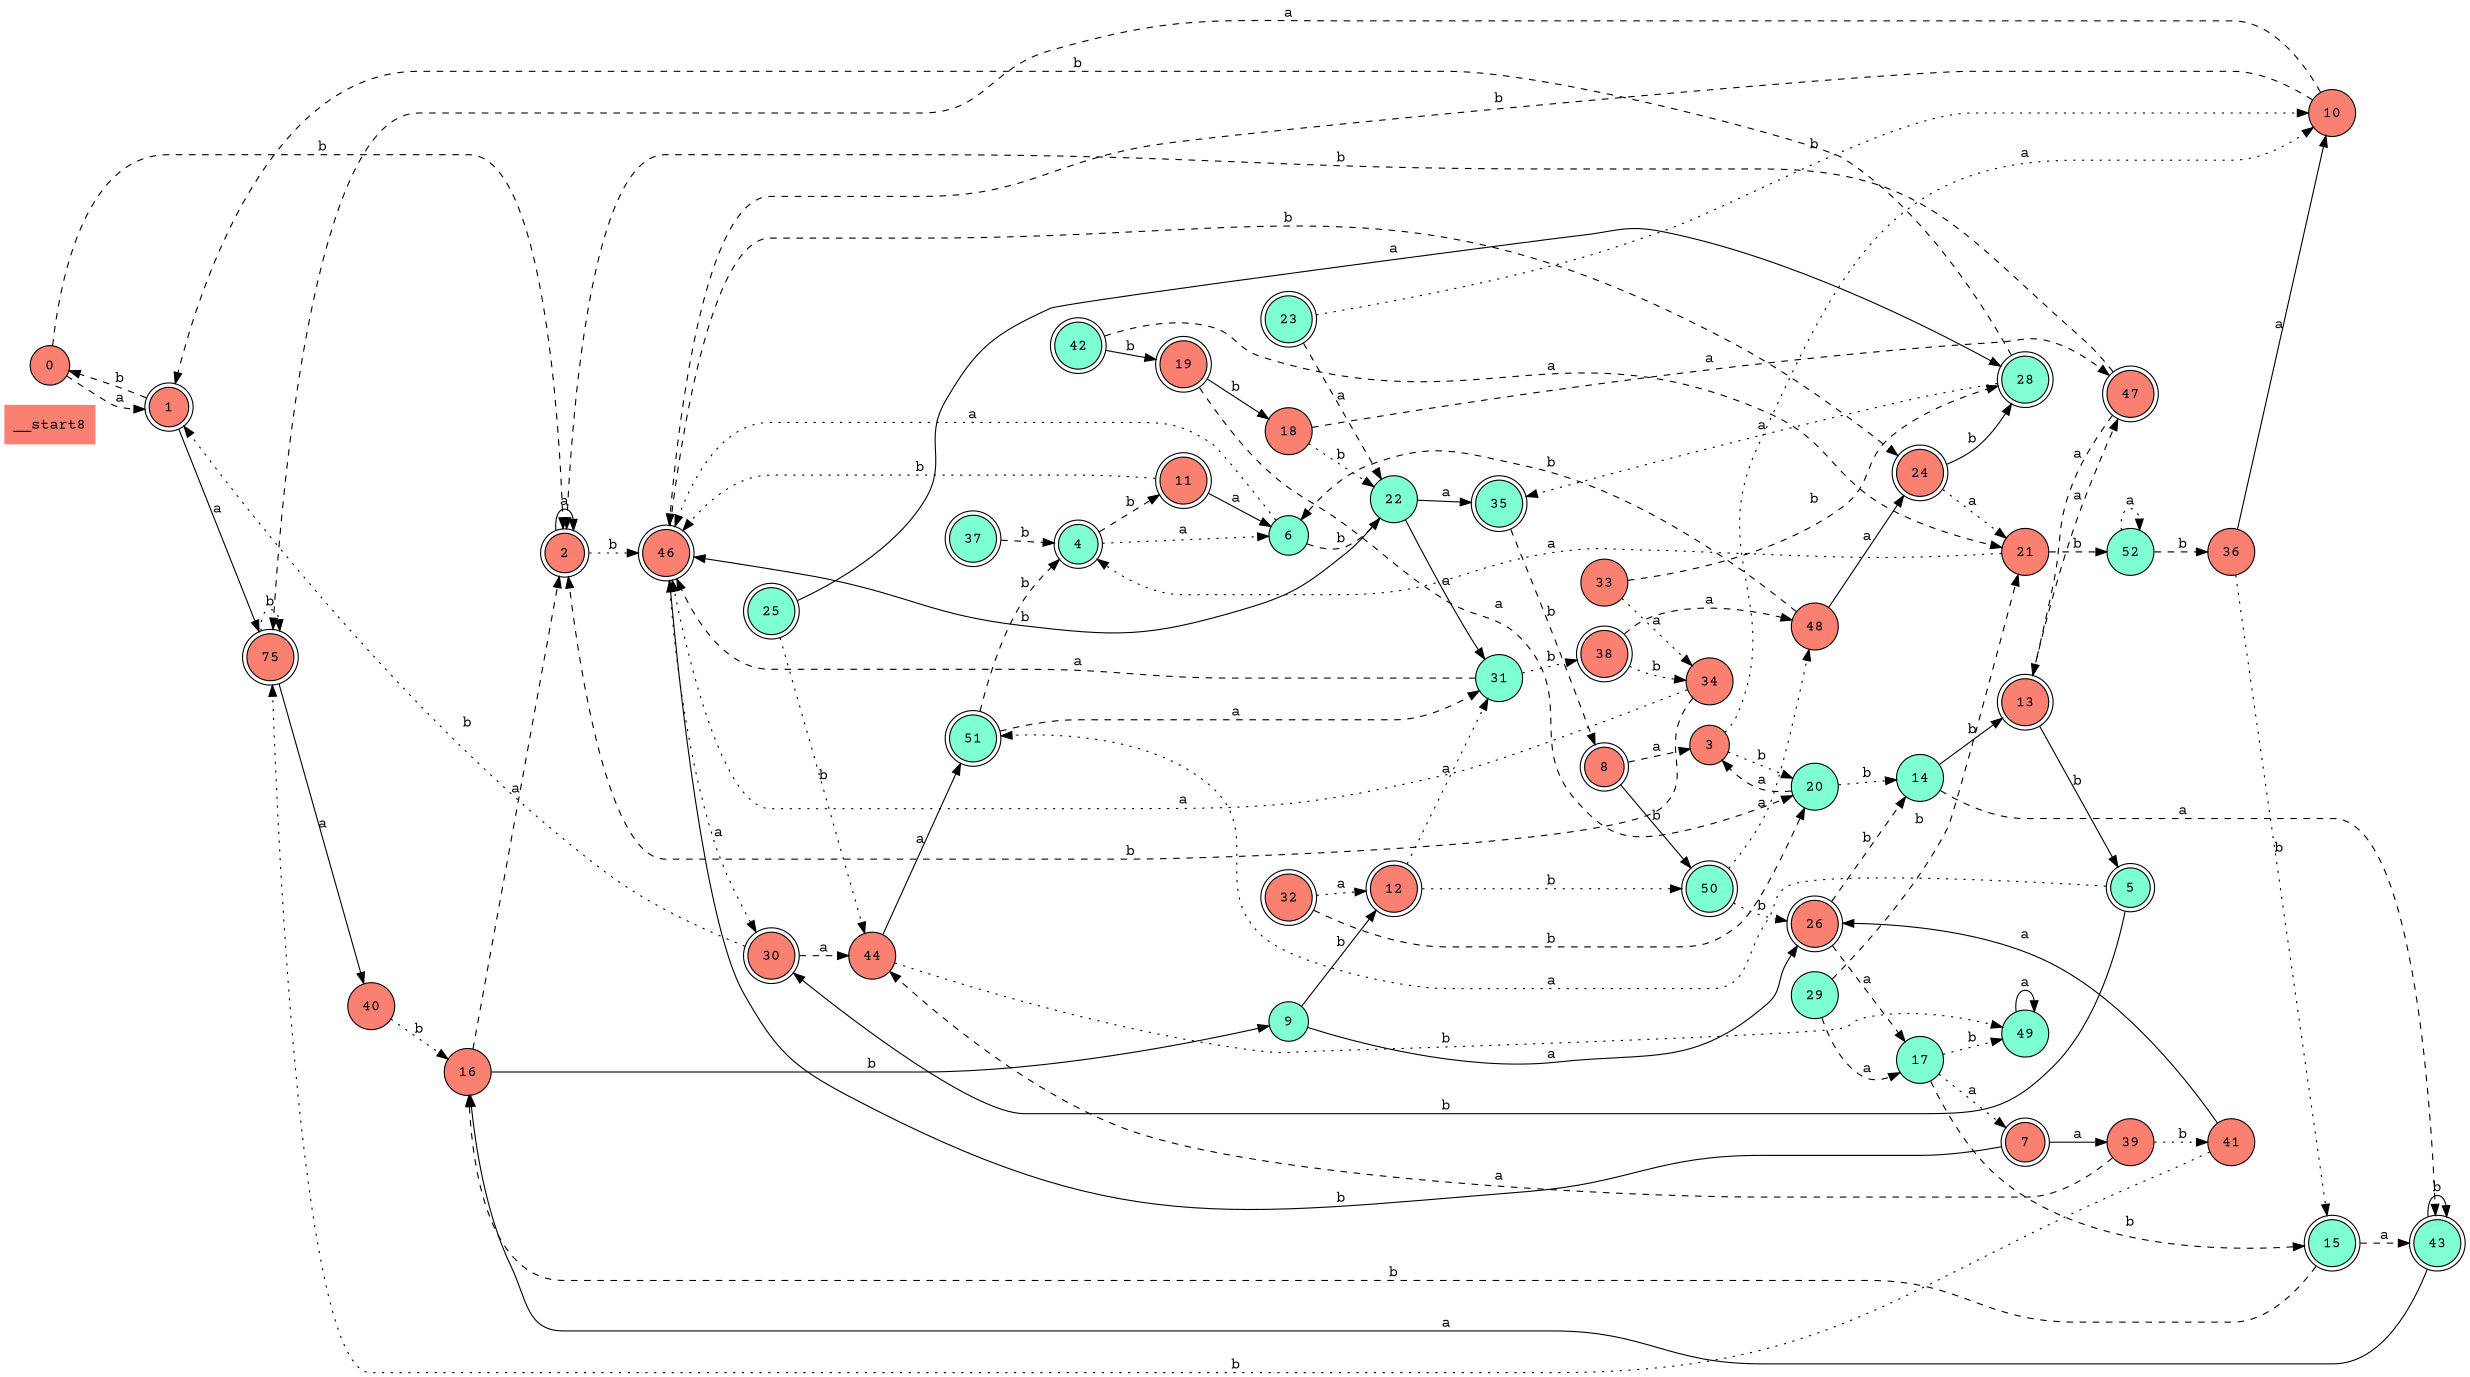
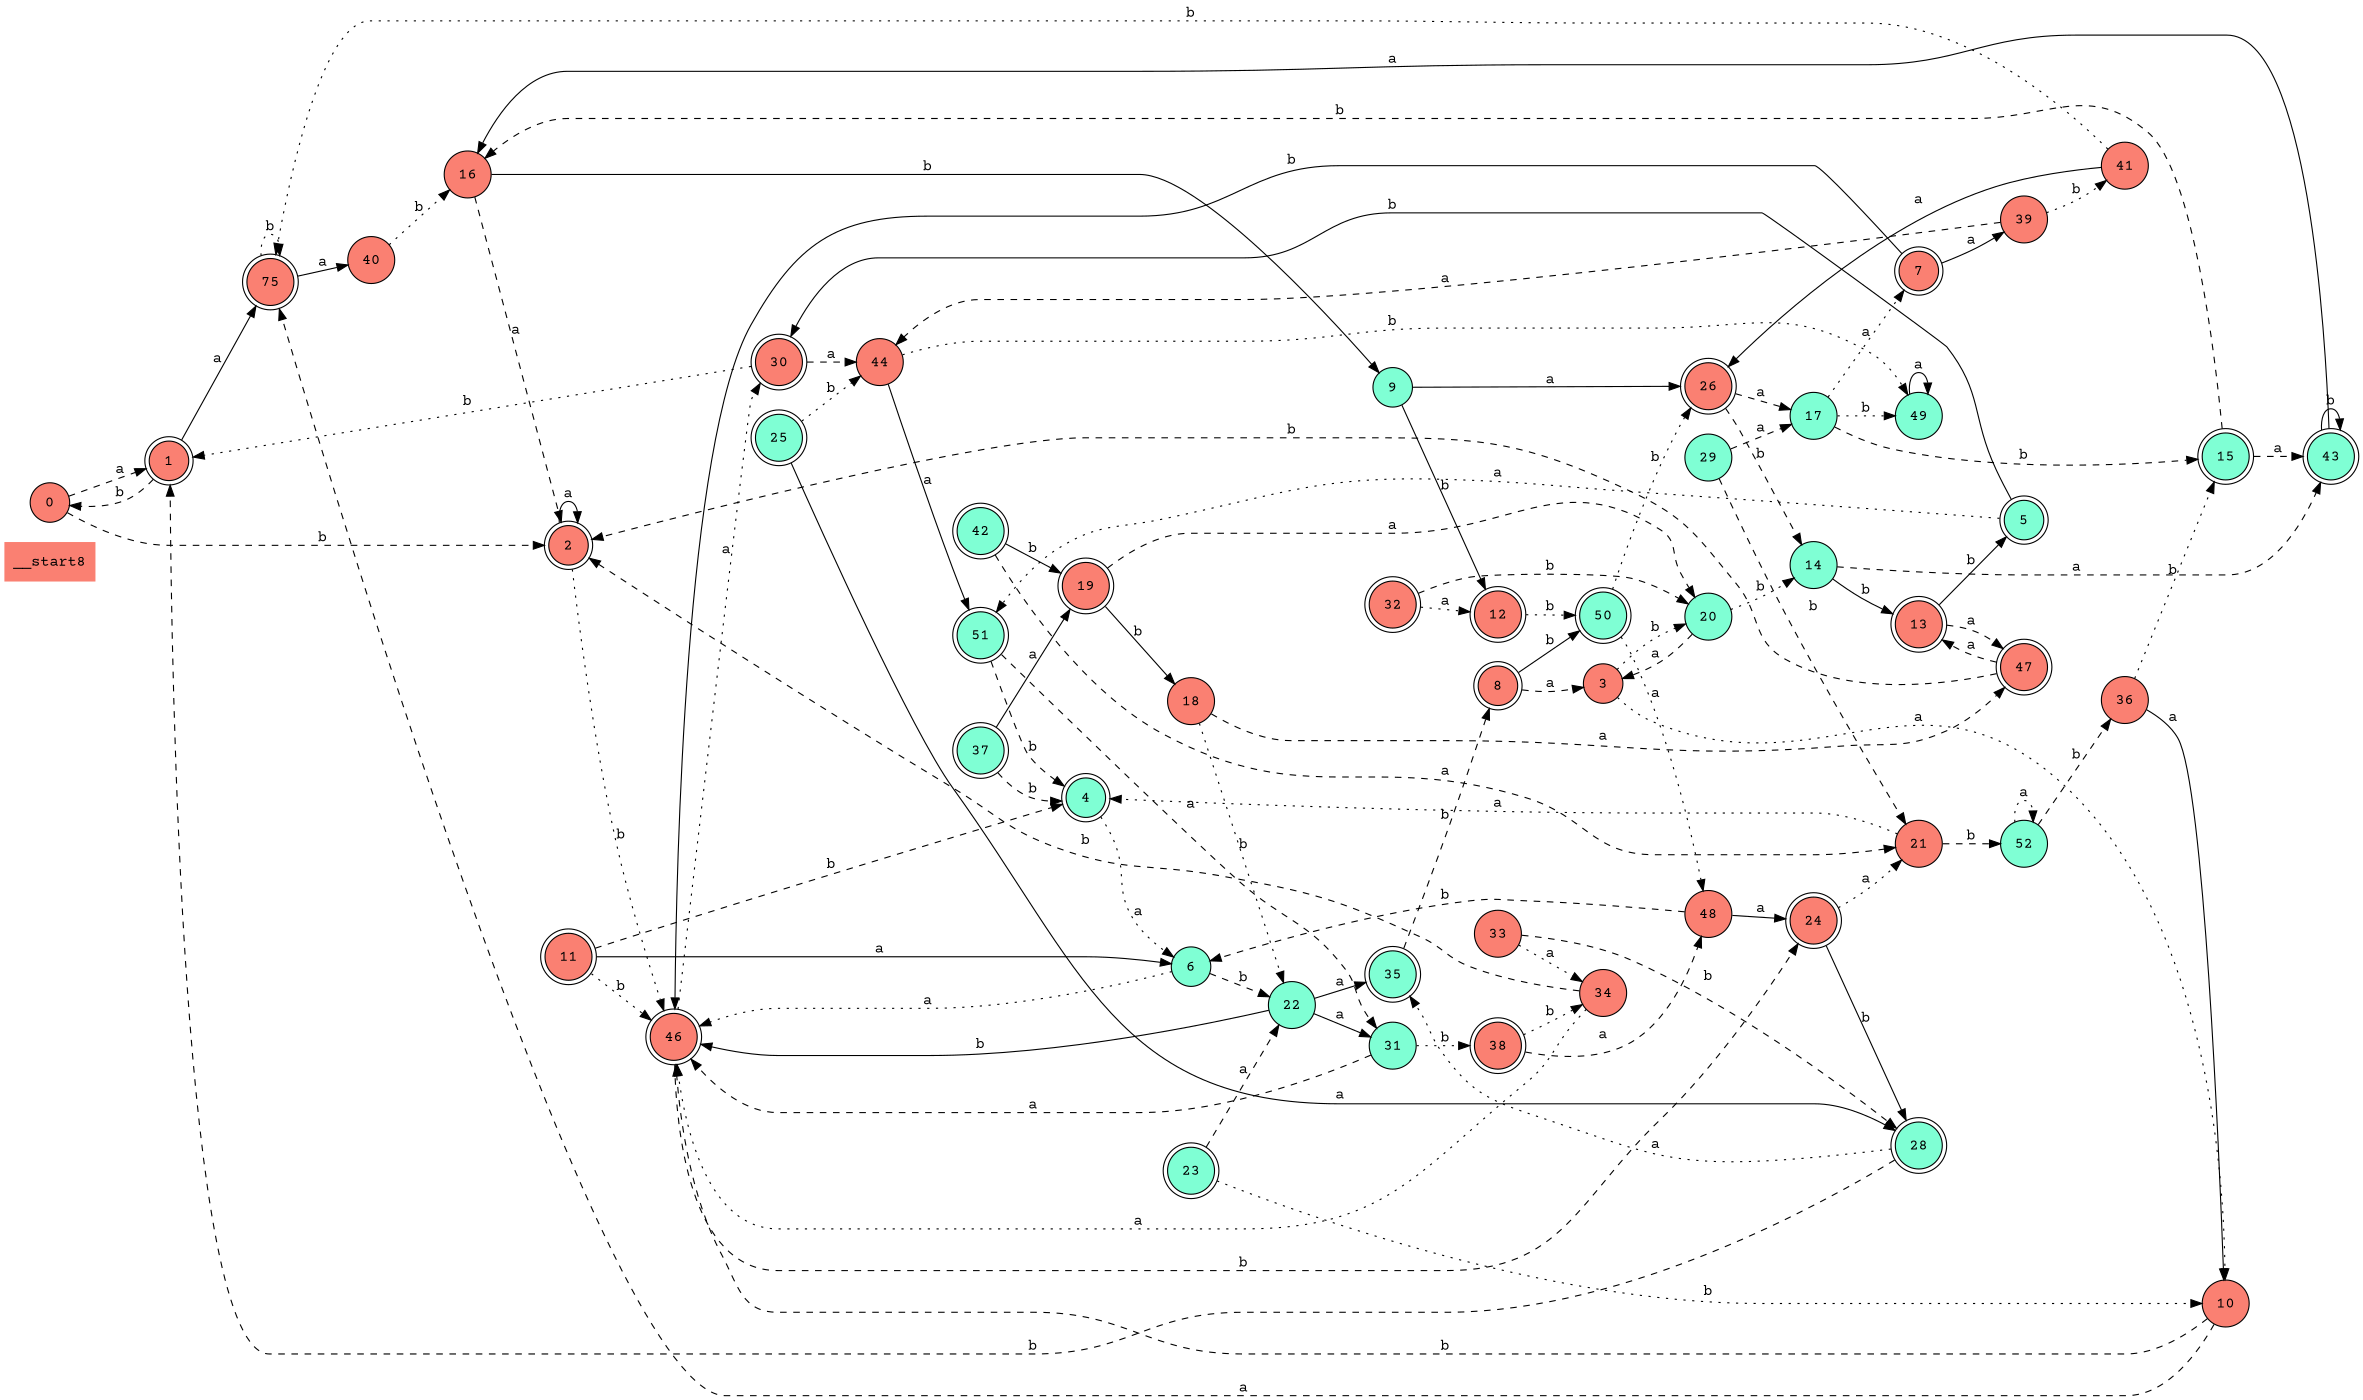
(1125, 516) -> (823, 877)
none -> (1030, 673)
(1445, 786) -> none
